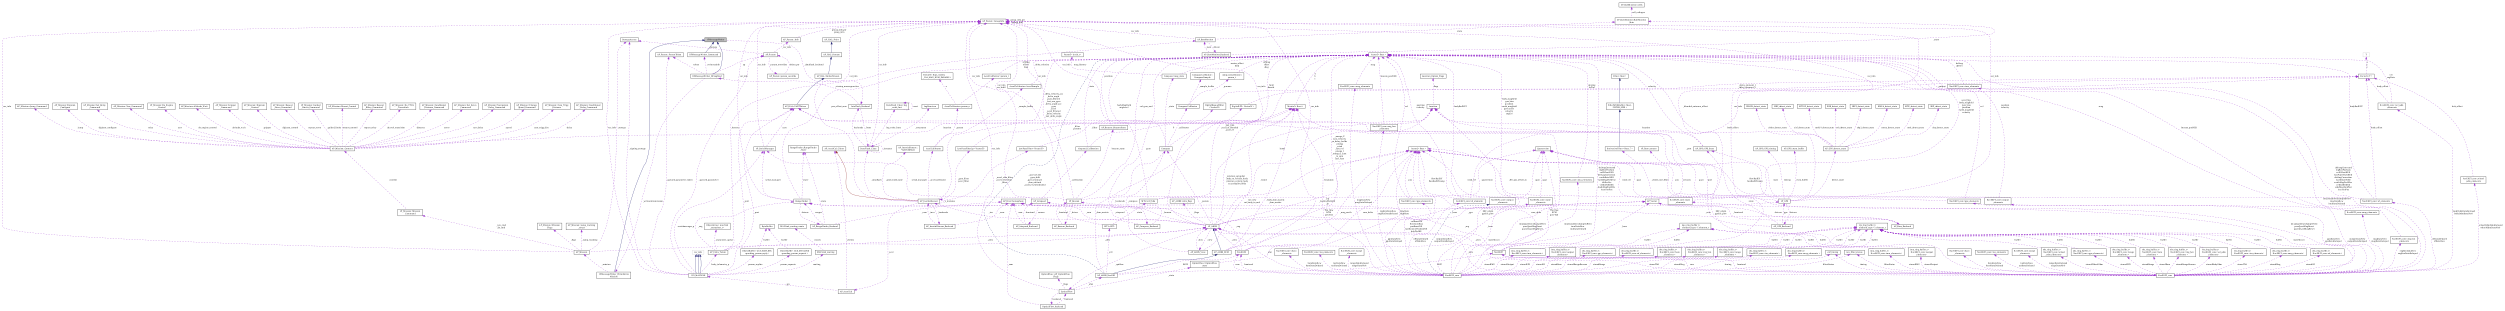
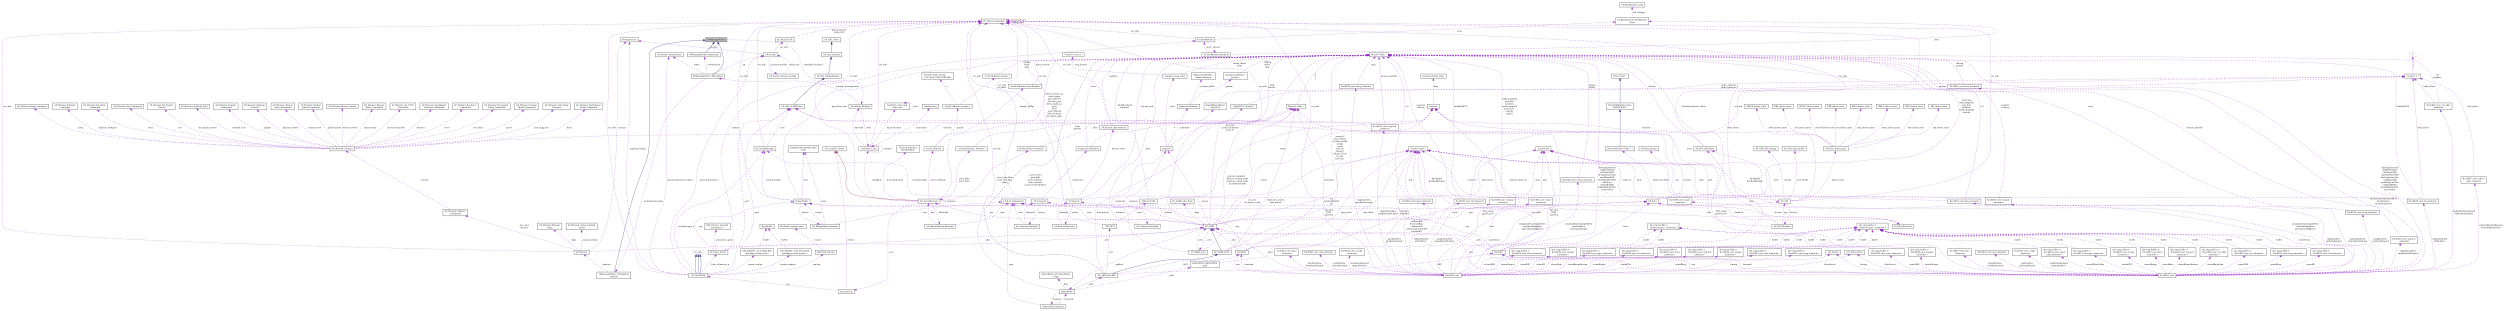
(1652, 201) -> (1652, 201)
(1440, 228) -> (1441, 228)
